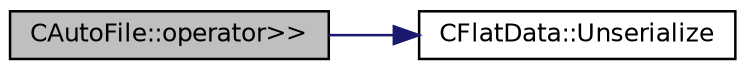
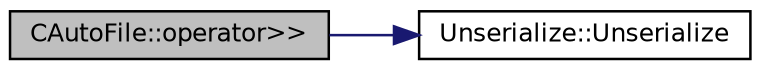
(577, 35) -> (585, 35)
